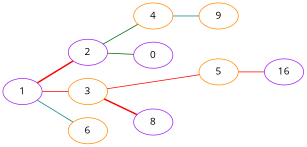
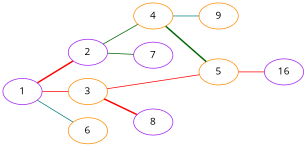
none -> (186, 44)
(153, 55) -> (153, 55)
